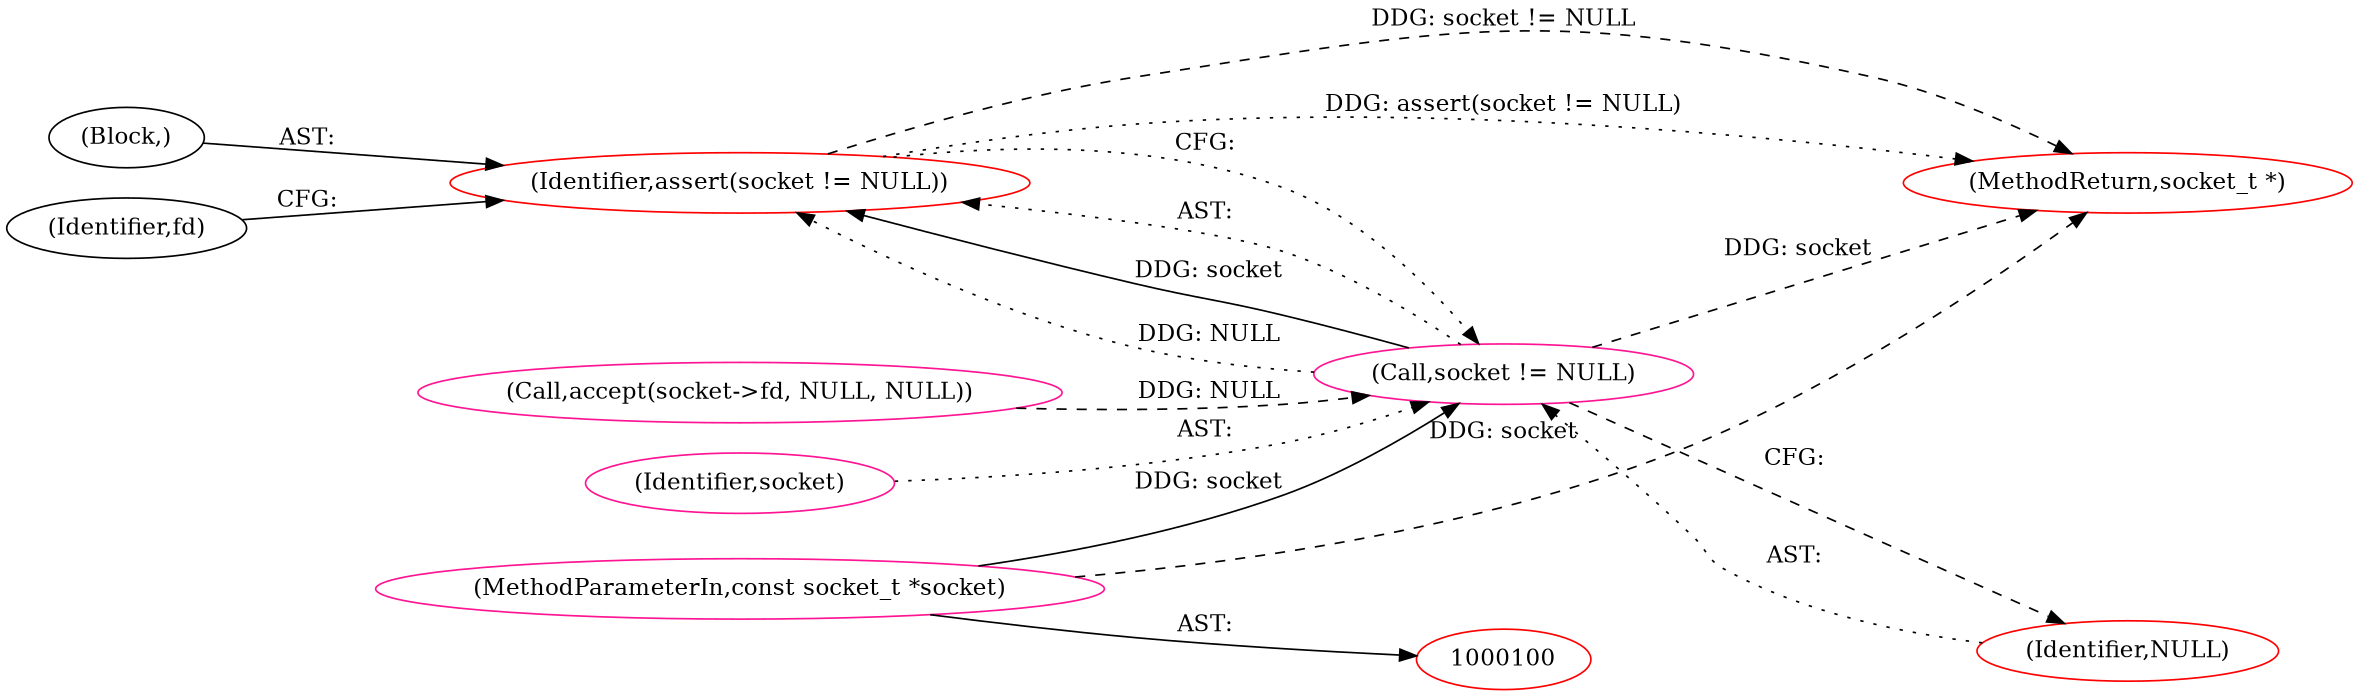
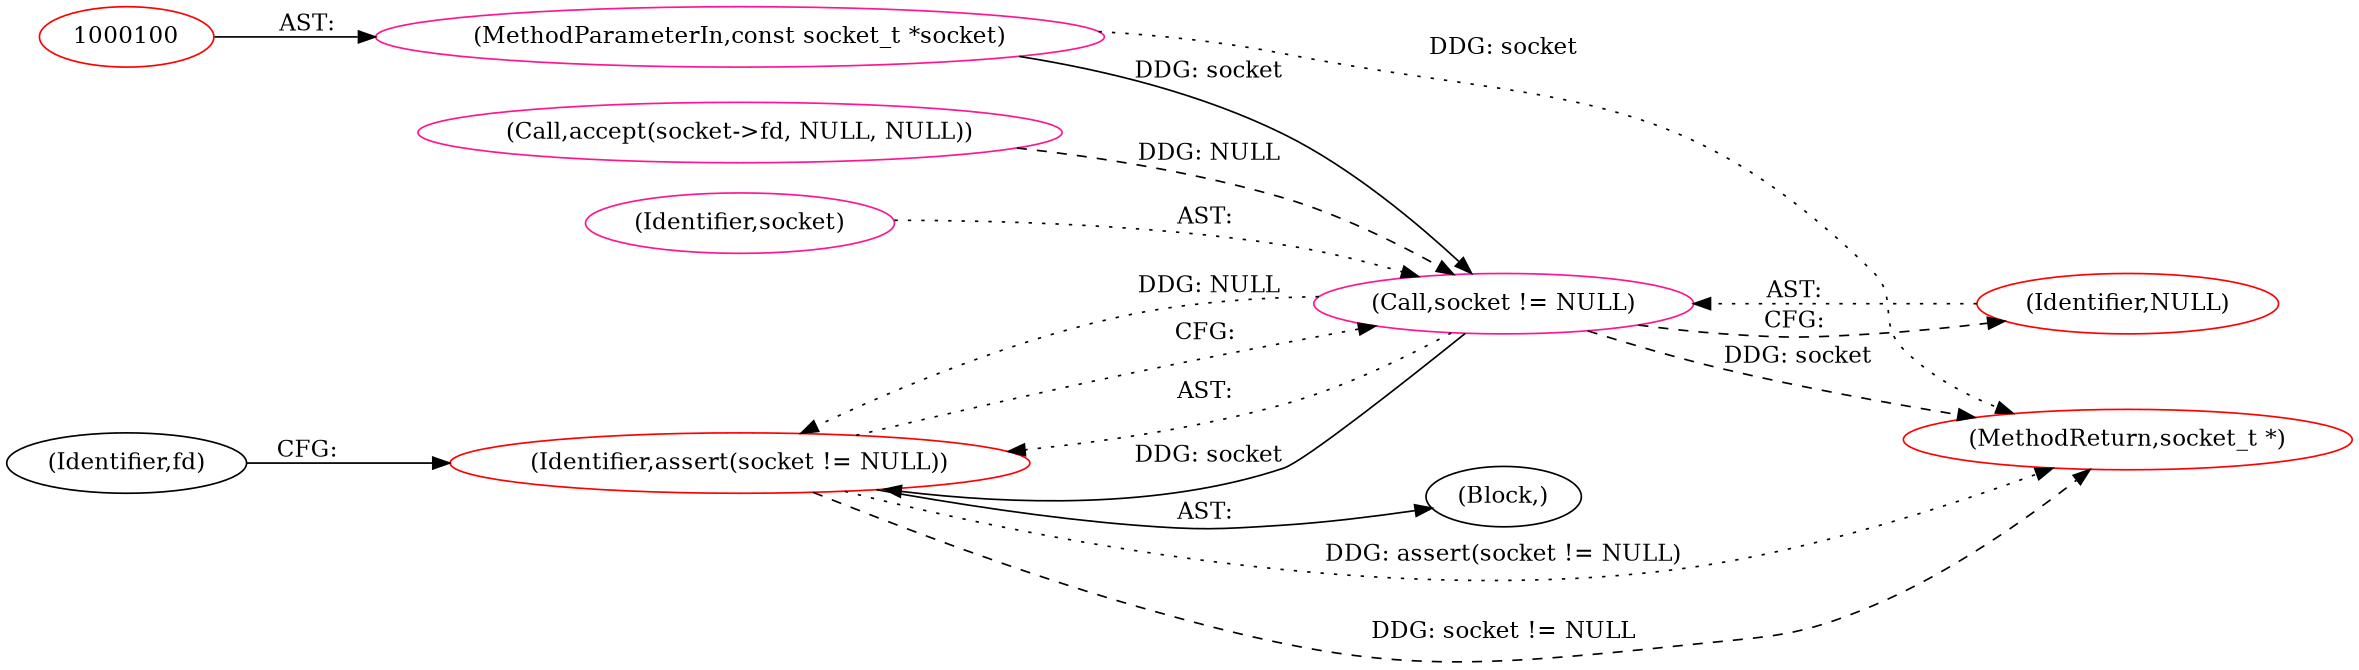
(345, 154) -> (1145, 526)
(1602, 478) -> (1605, 109)
(1164, 640) -> (286, 37)
